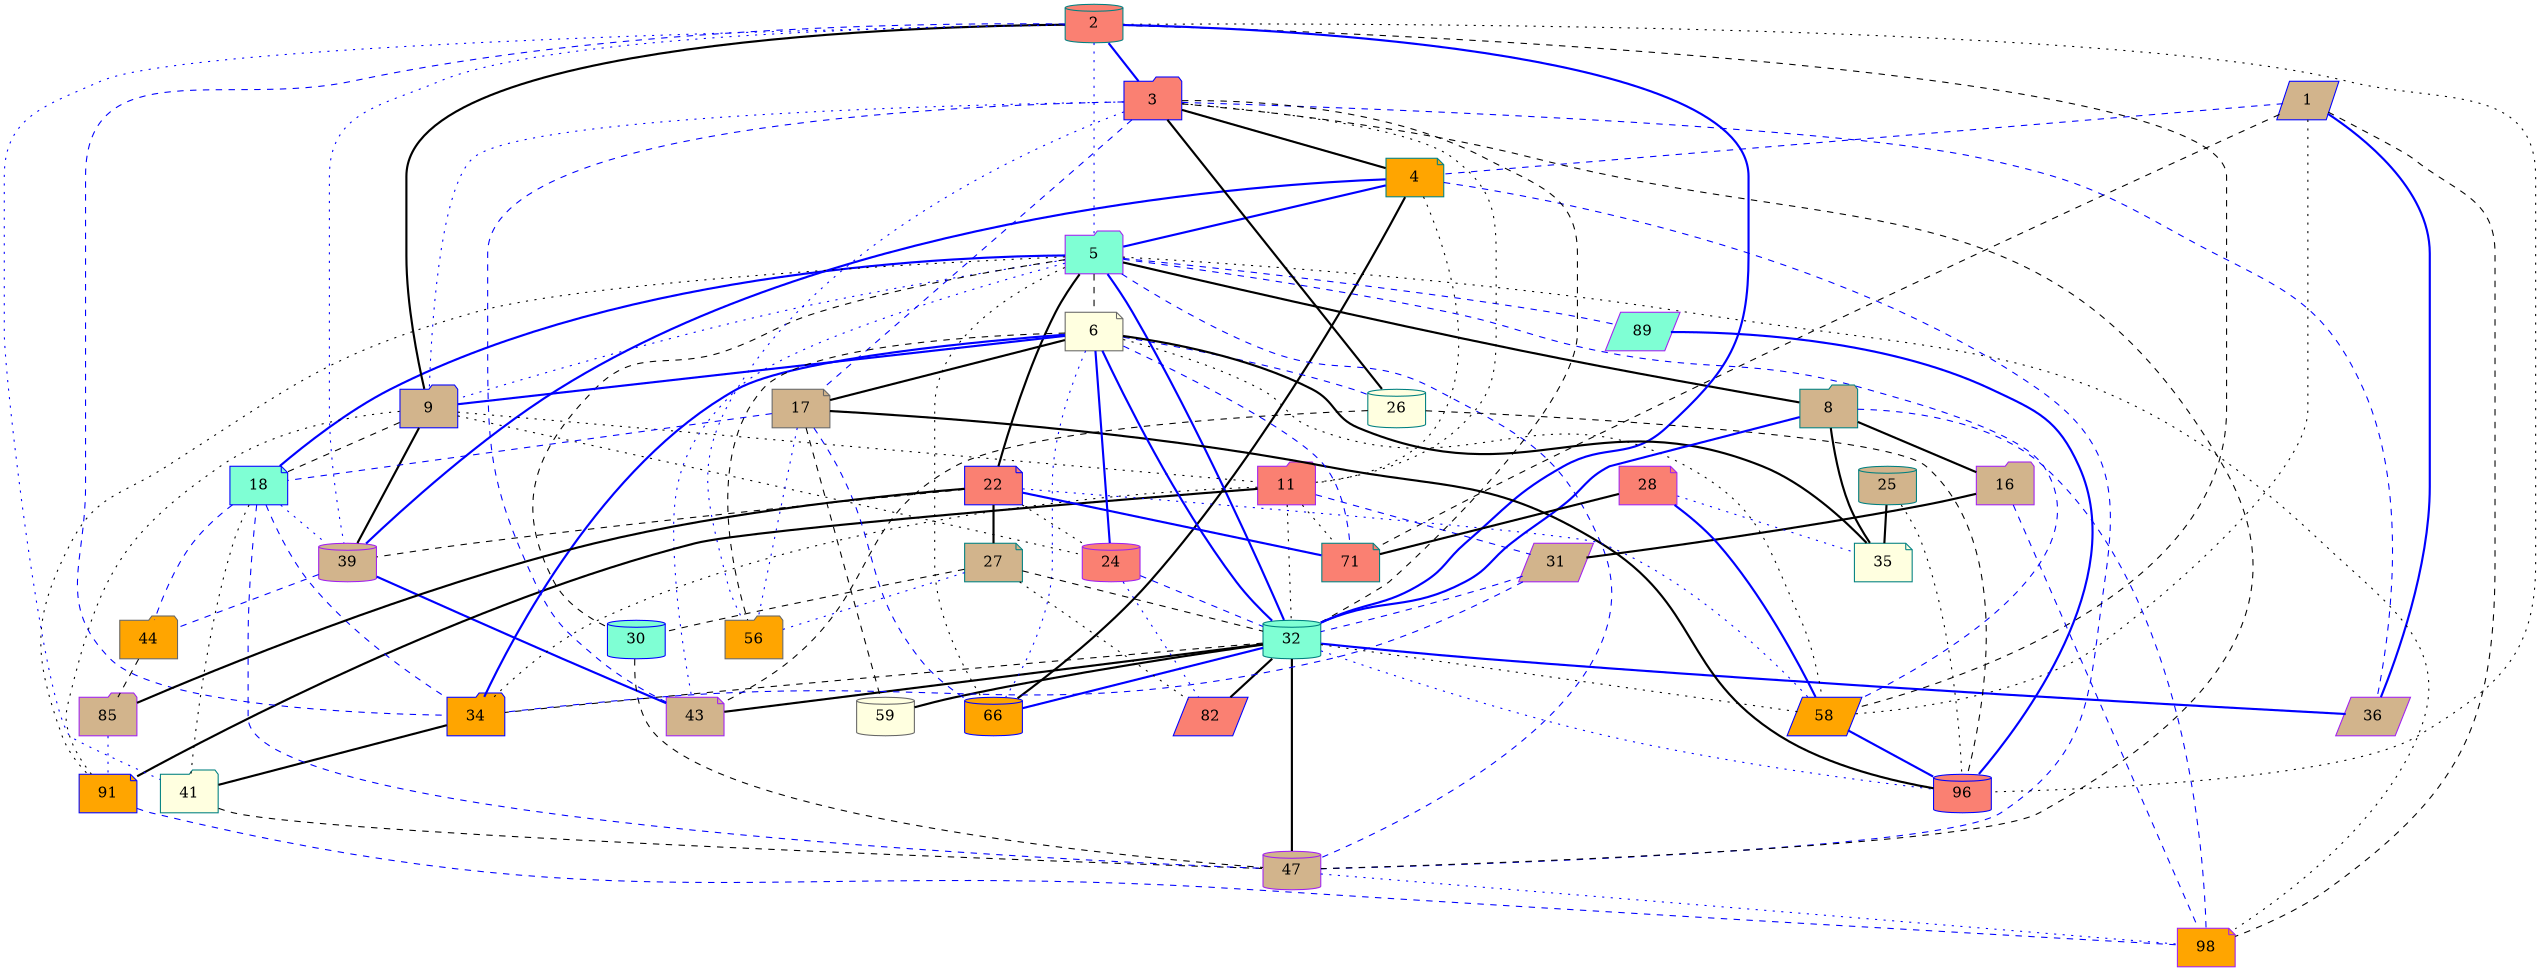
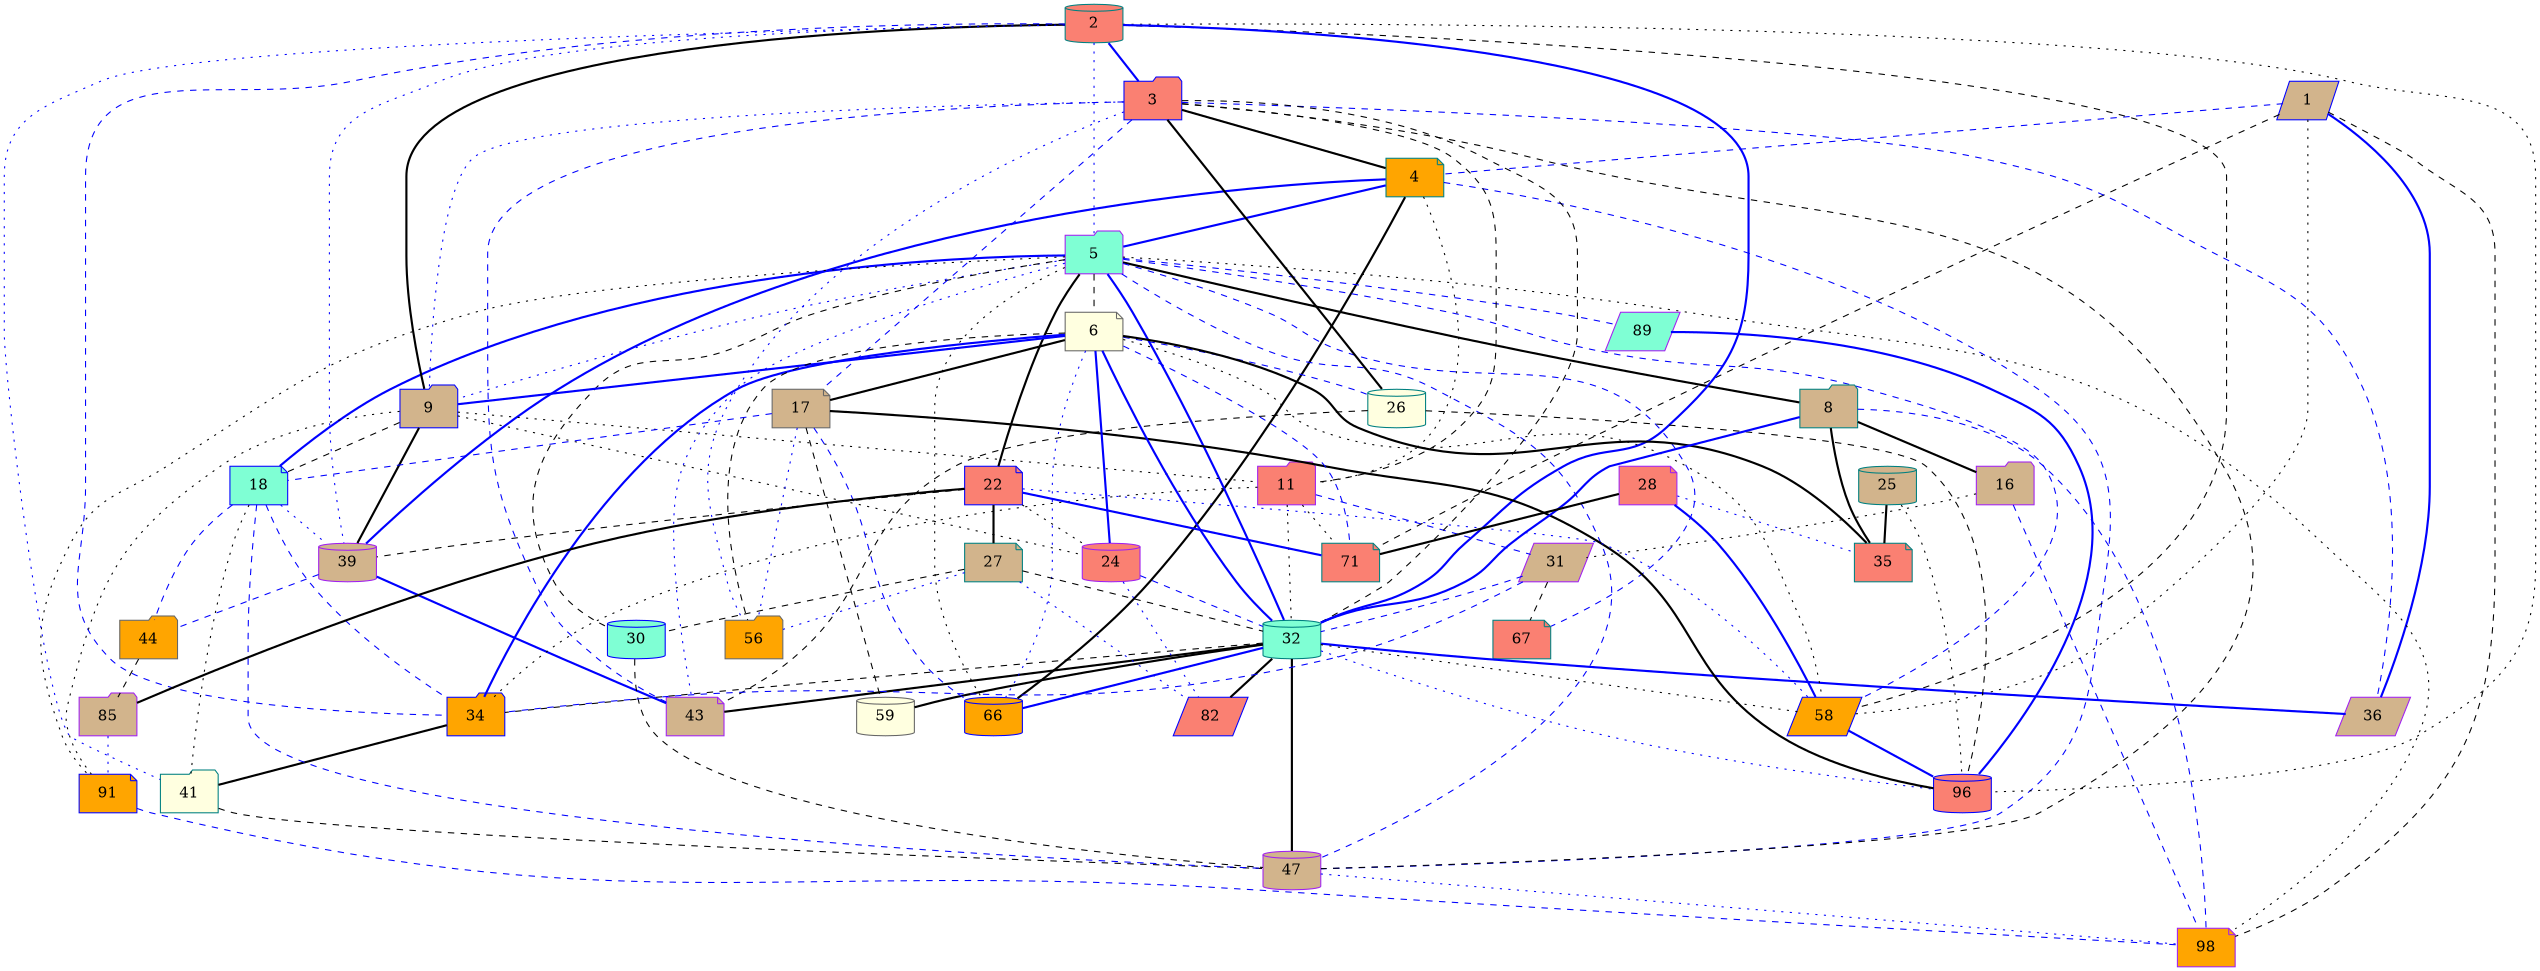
(1495, 230) -> (1495, 230)
(1801, 526) -> (1801, 526)
(704, 542) -> none
(1883, 563) -> (1883, 563)
none -> (1522, 640)
(1104, 641) -> (1104, 641)
